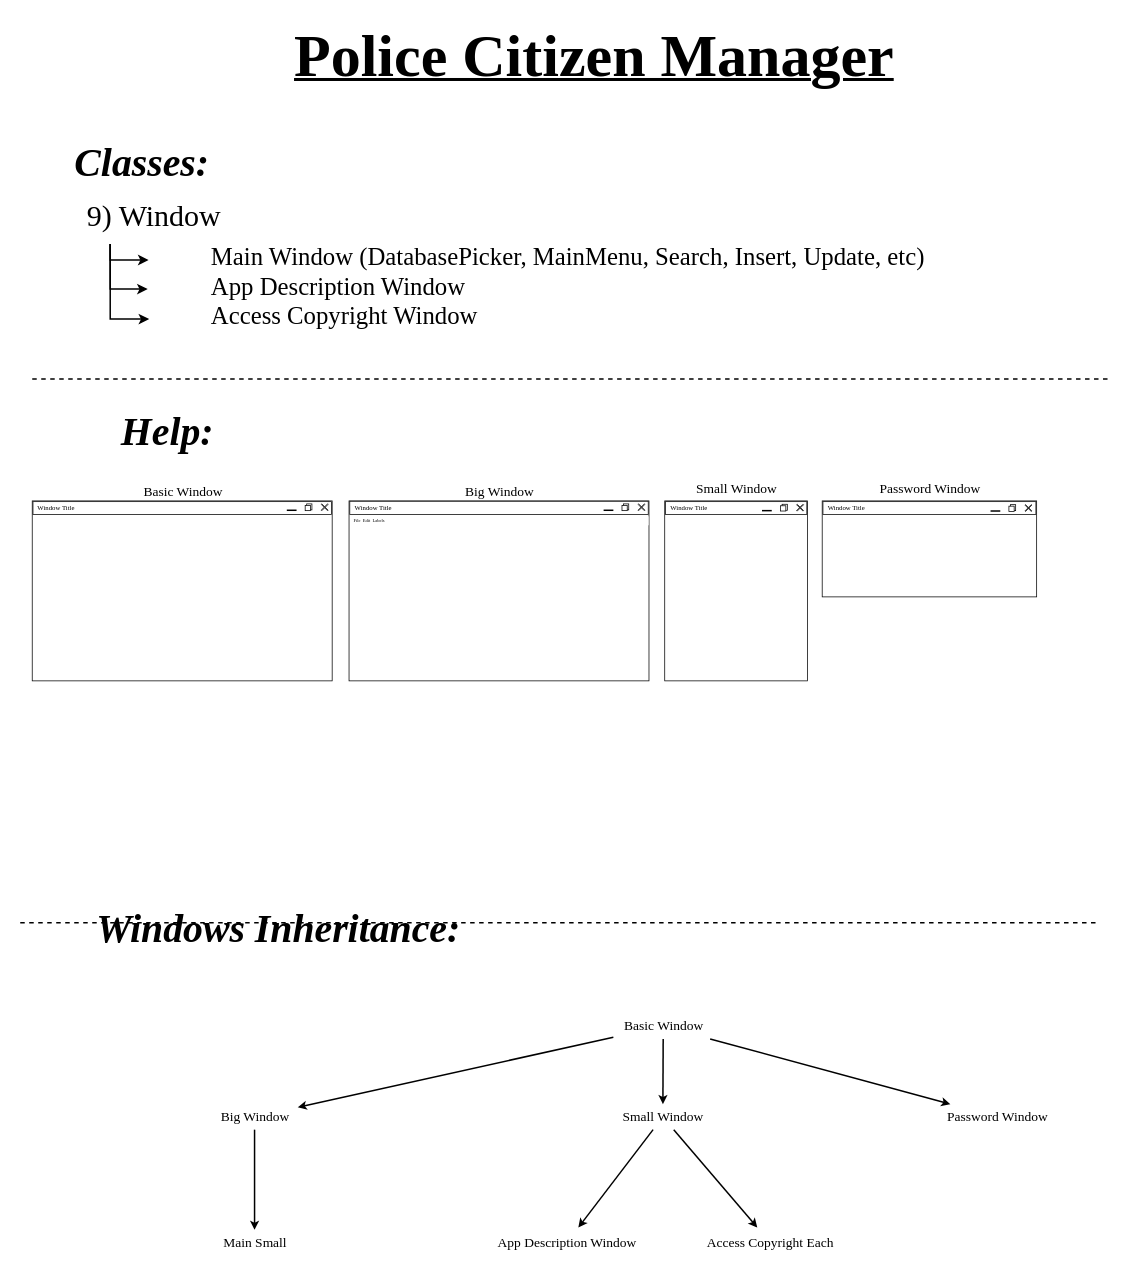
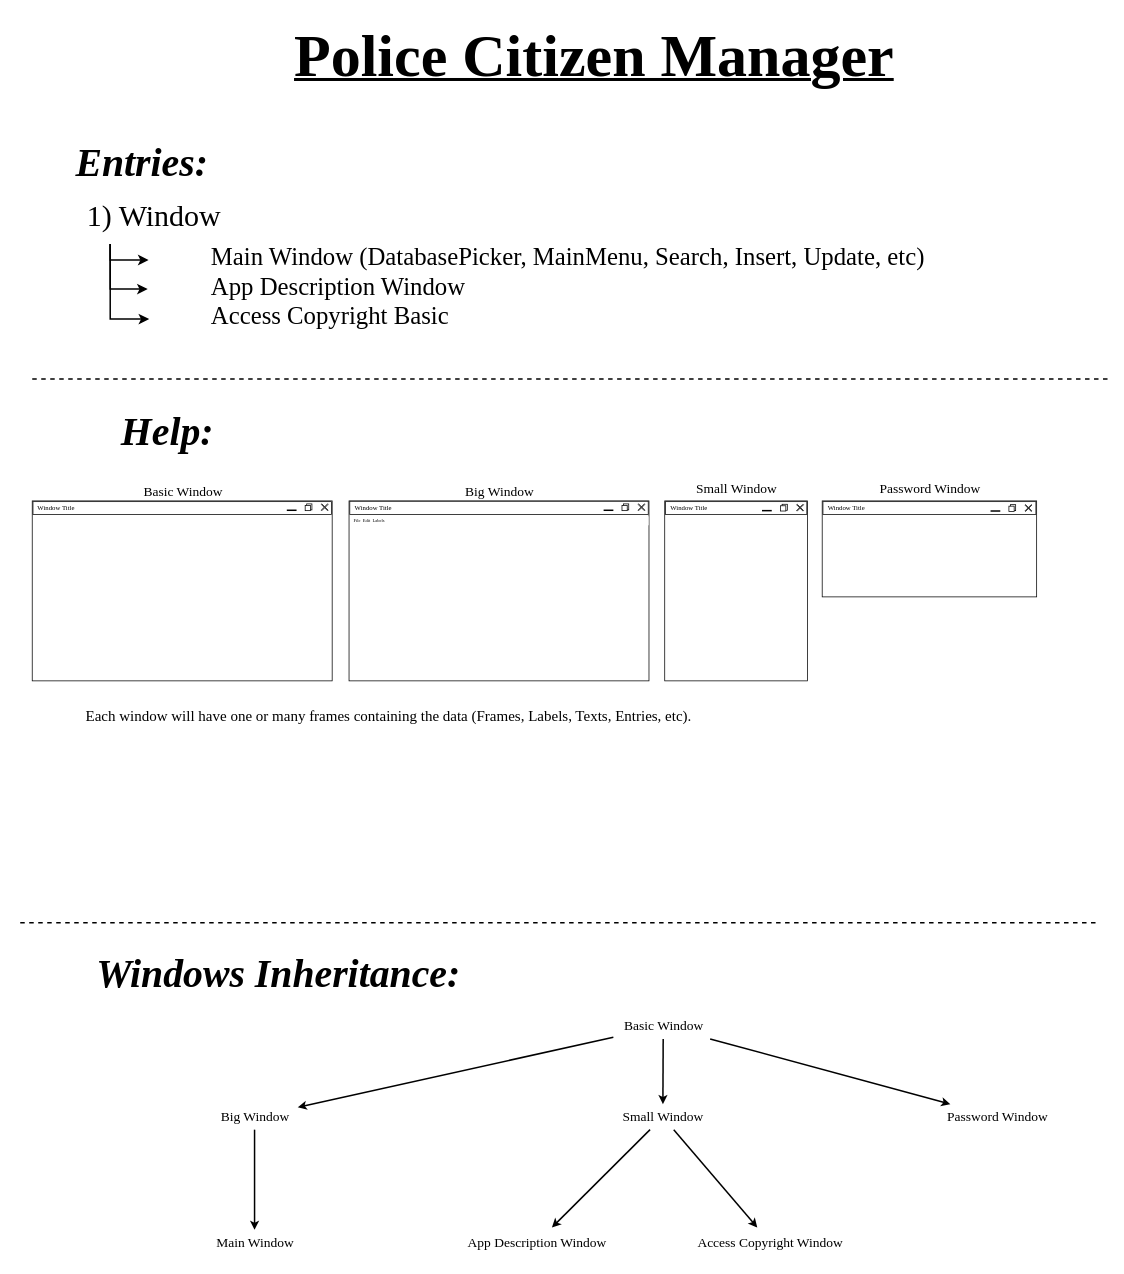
(142, 163) -> (142, 163)
(154, 216) -> (154, 216)
(568, 287) -> (568, 287)
none -> (388, 715)
(278, 929) -> (278, 974)
(255, 1243) -> (255, 1243)
(567, 1243) -> (537, 1243)
(770, 1243) -> (770, 1243)
